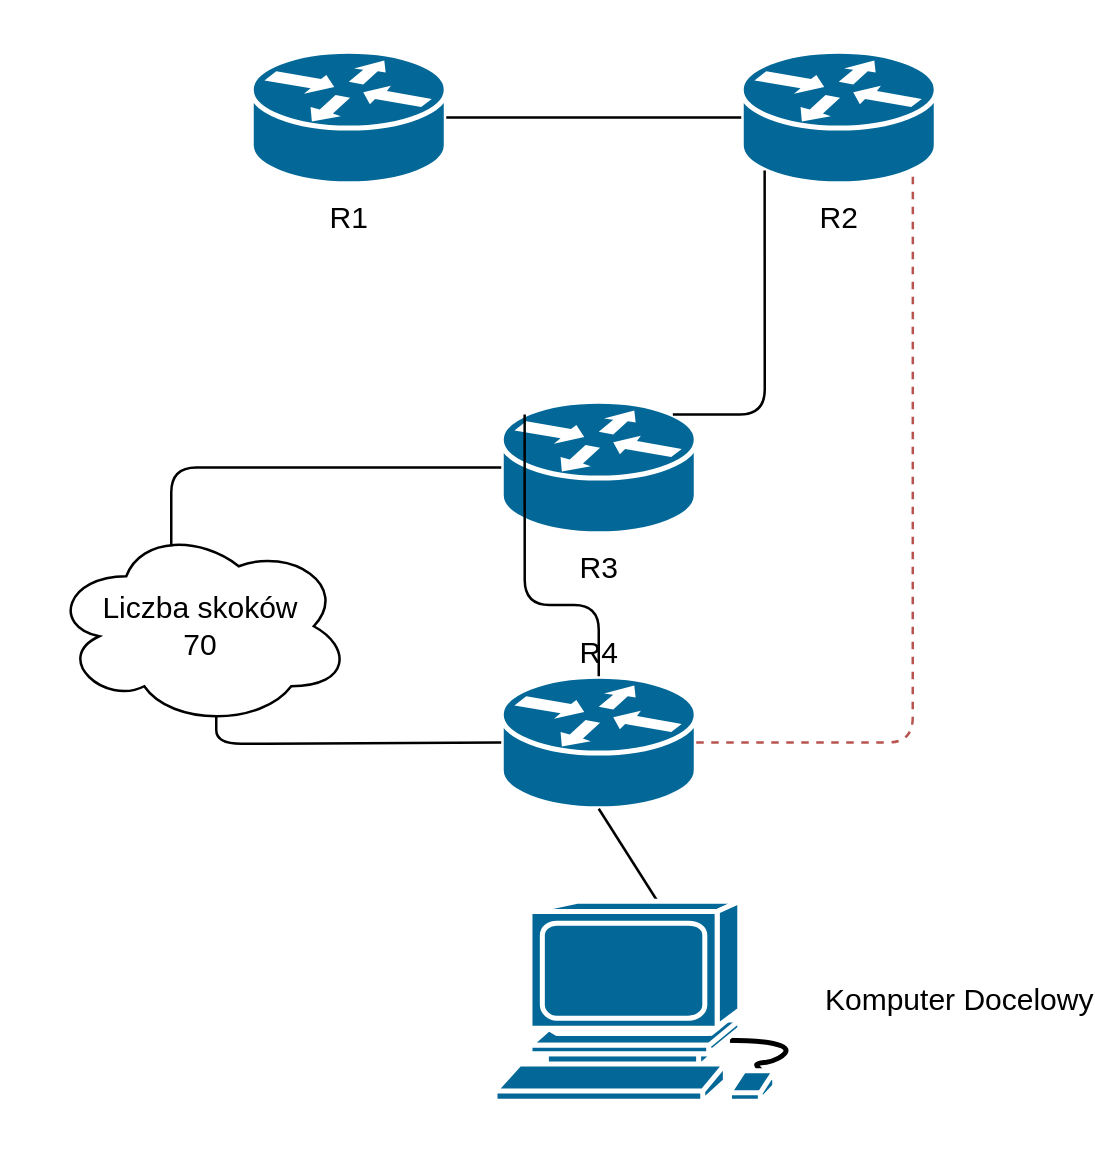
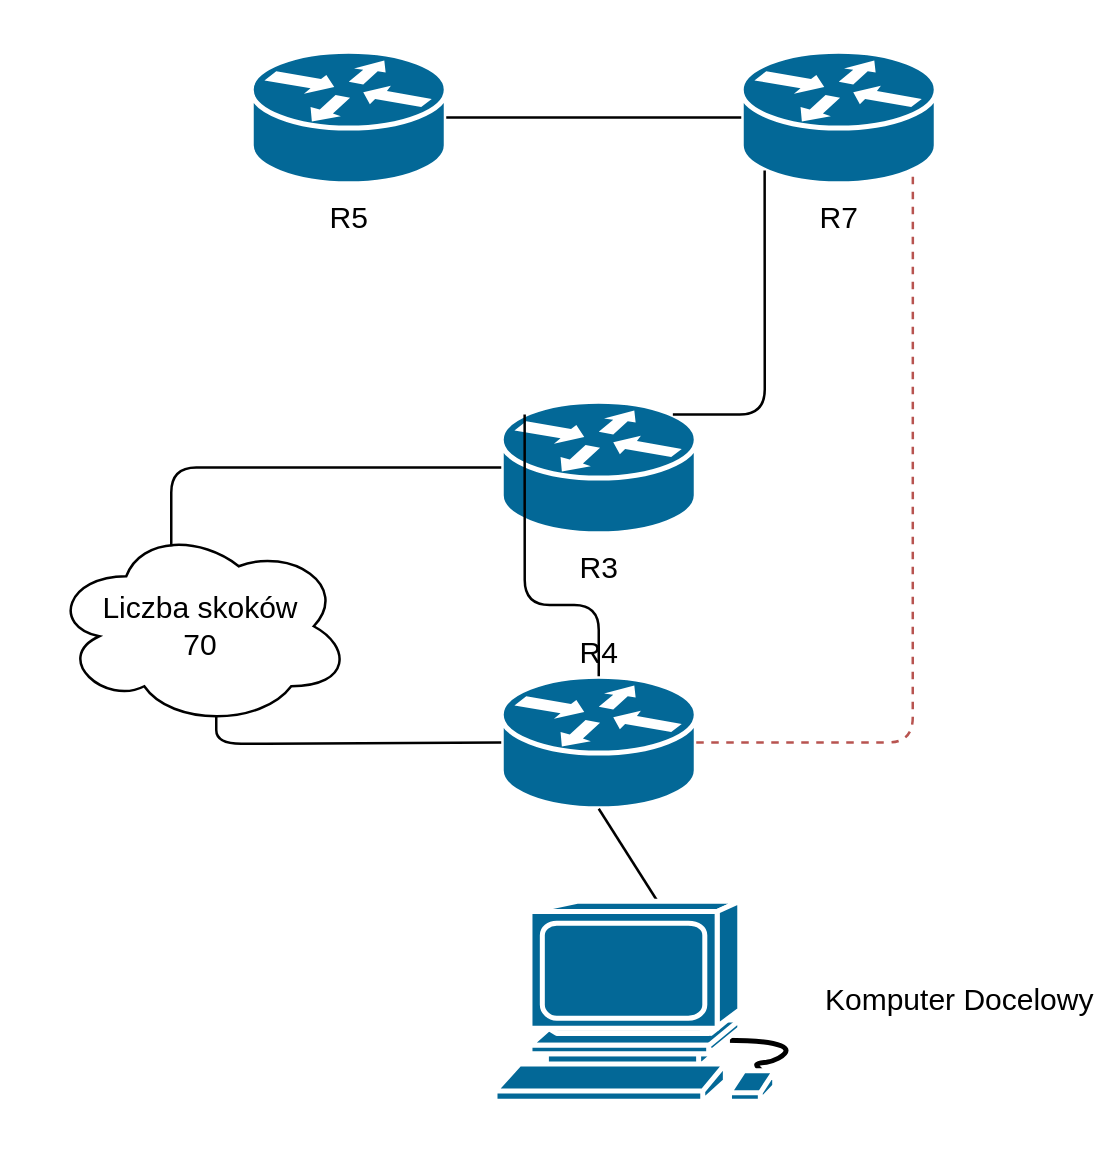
(350, 219) -> (350, 219)
(840, 219) -> (840, 219)
